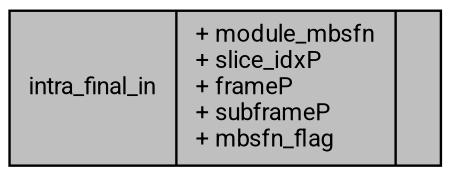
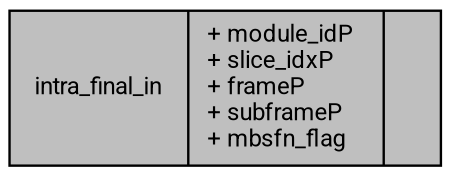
(286, 35) -> (280, 35)
